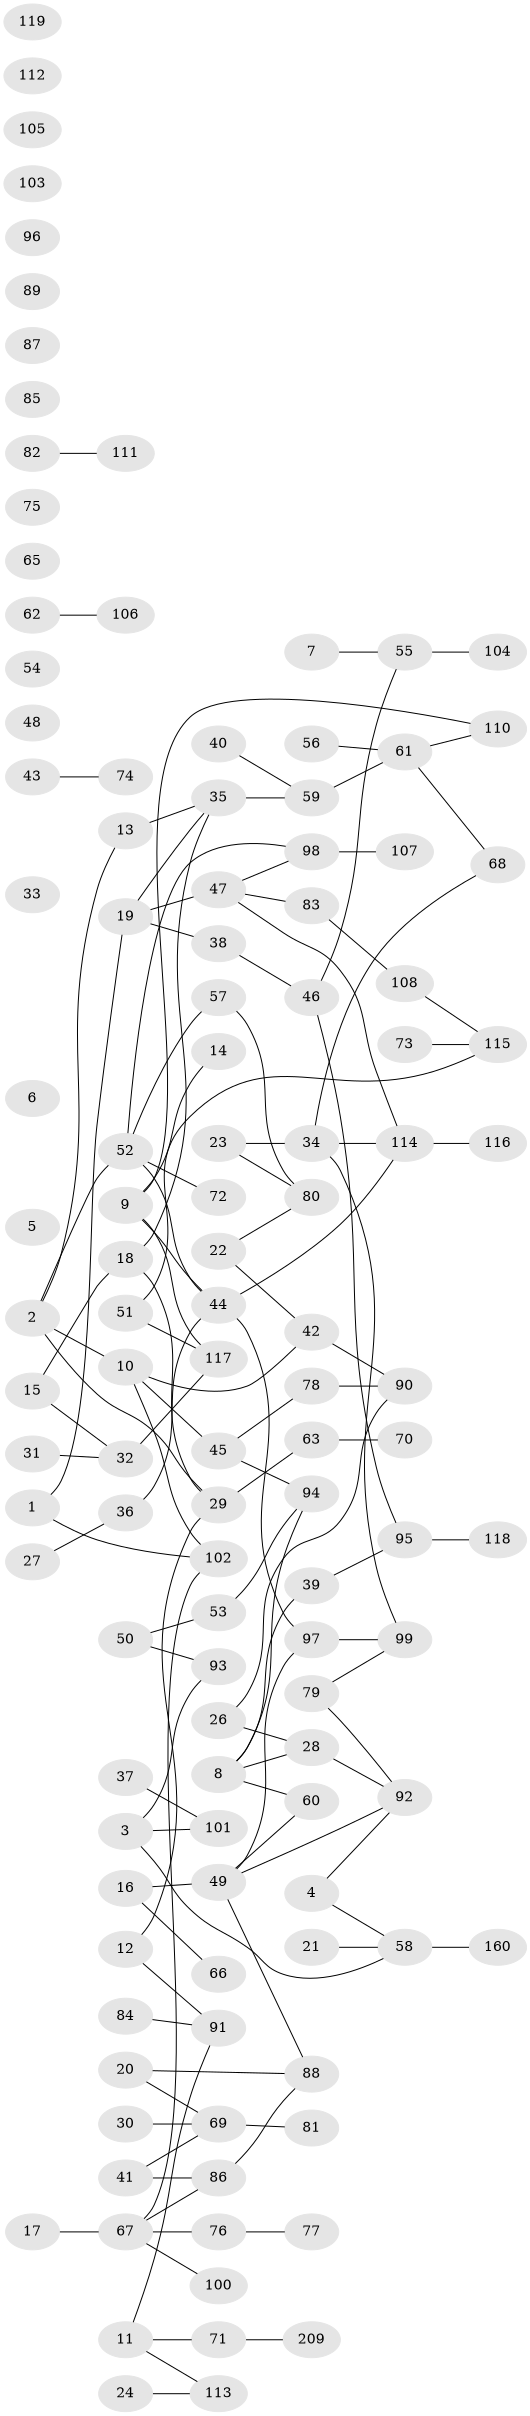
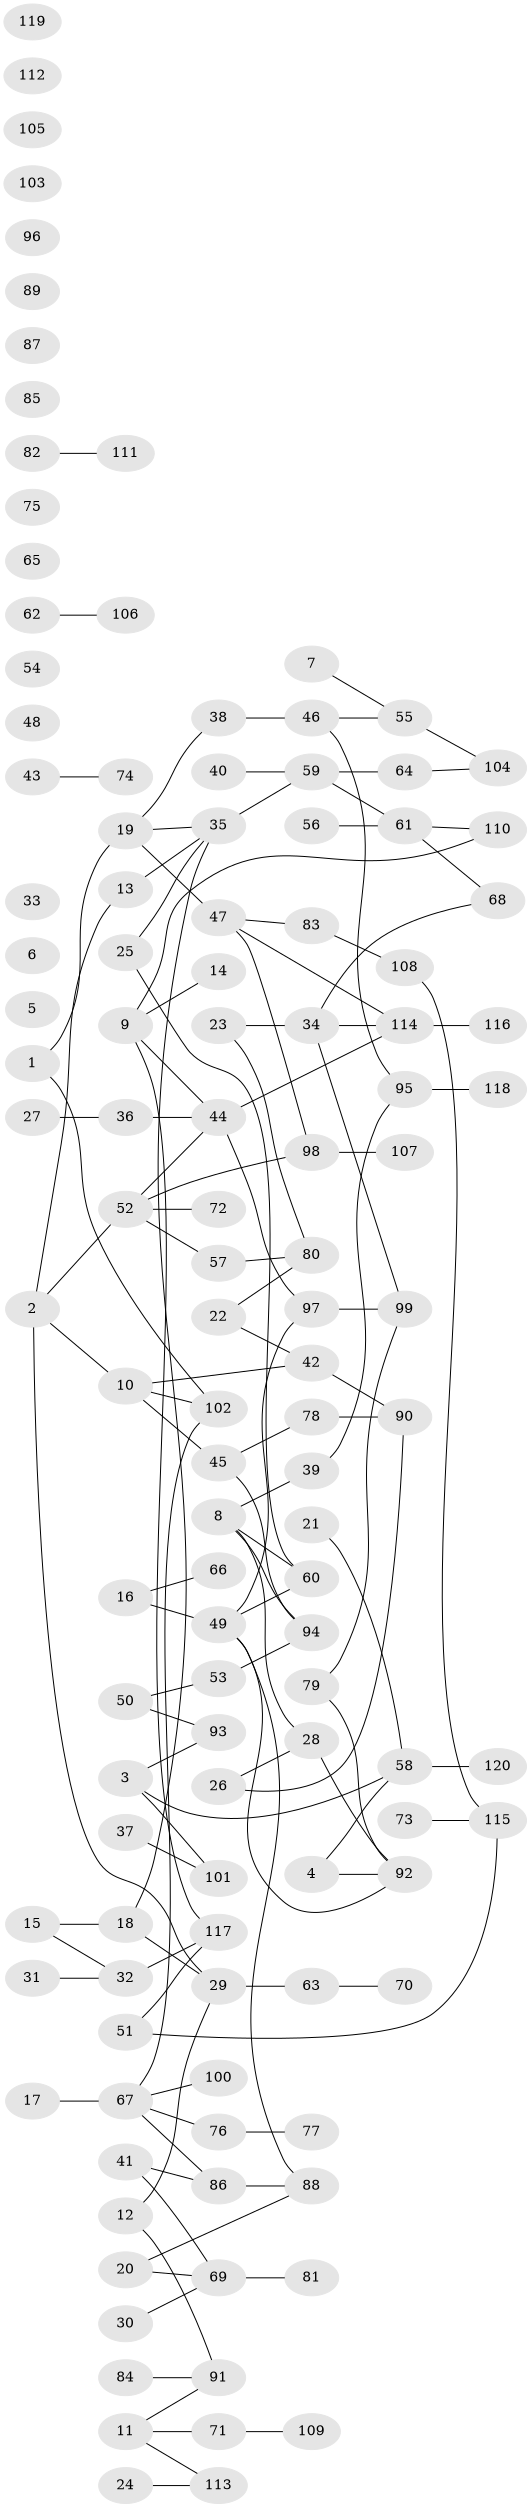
none -> (405, 772)
none -> (126, 953)
(498, 1947) -> (498, 1767)
(312, 2340) -> (312, 2432)
